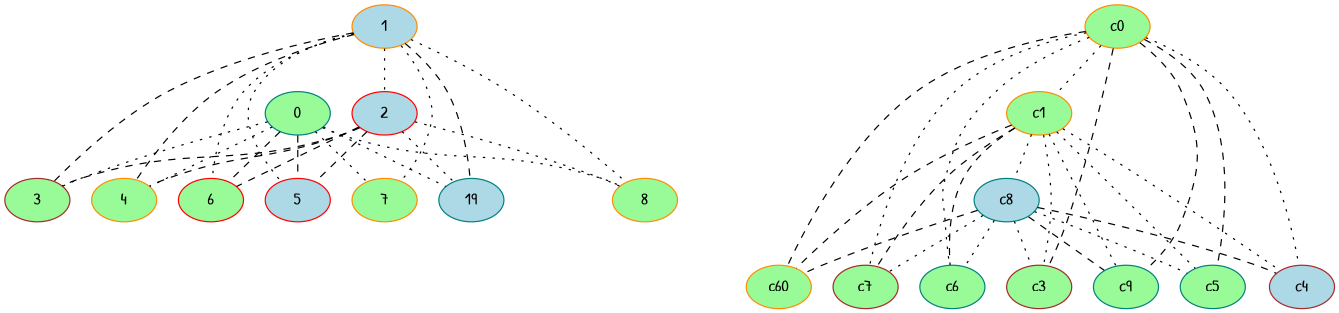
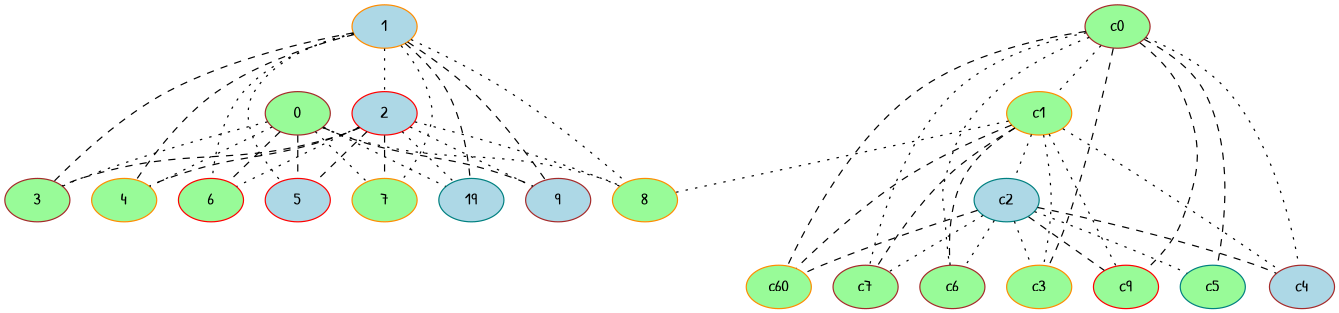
(1118, 27) -> (1118, 27)
(298, 113) -> (298, 113)
(289, 161) -> (289, 161)
none -> (385, 165)
none -> (558, 200)
(1007, 200) -> (1007, 200)
(1126, 200) -> (842, 157)
(952, 287) -> (952, 287)
(1039, 287) -> (1039, 287)
(1126, 287) -> (1126, 287)
